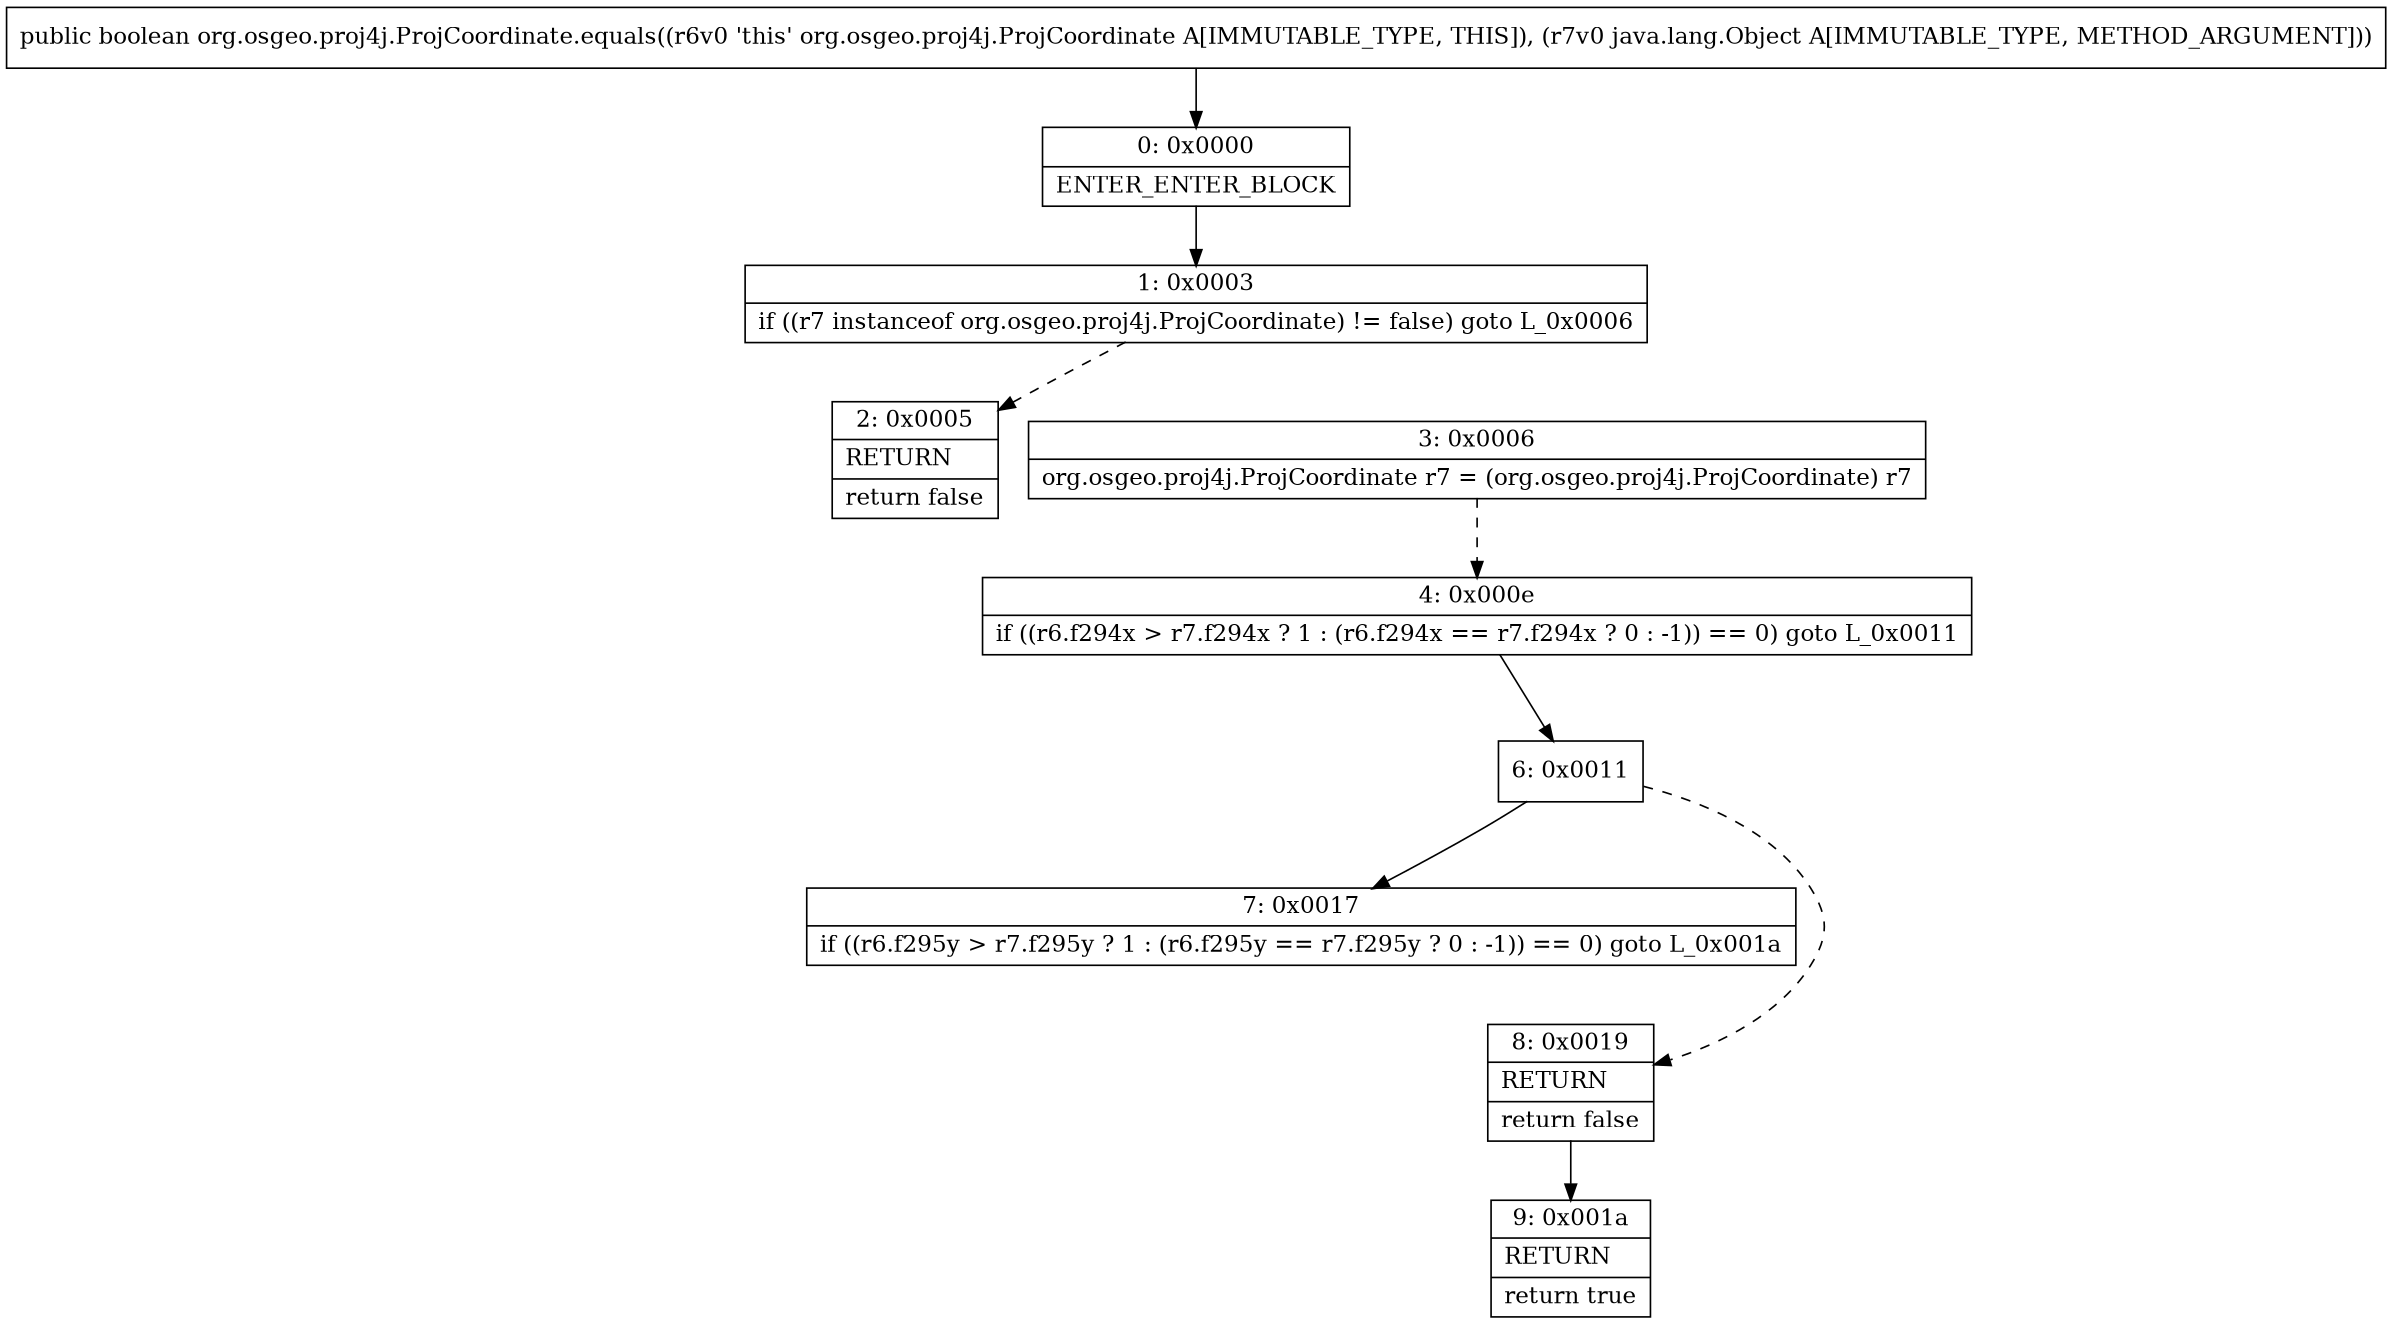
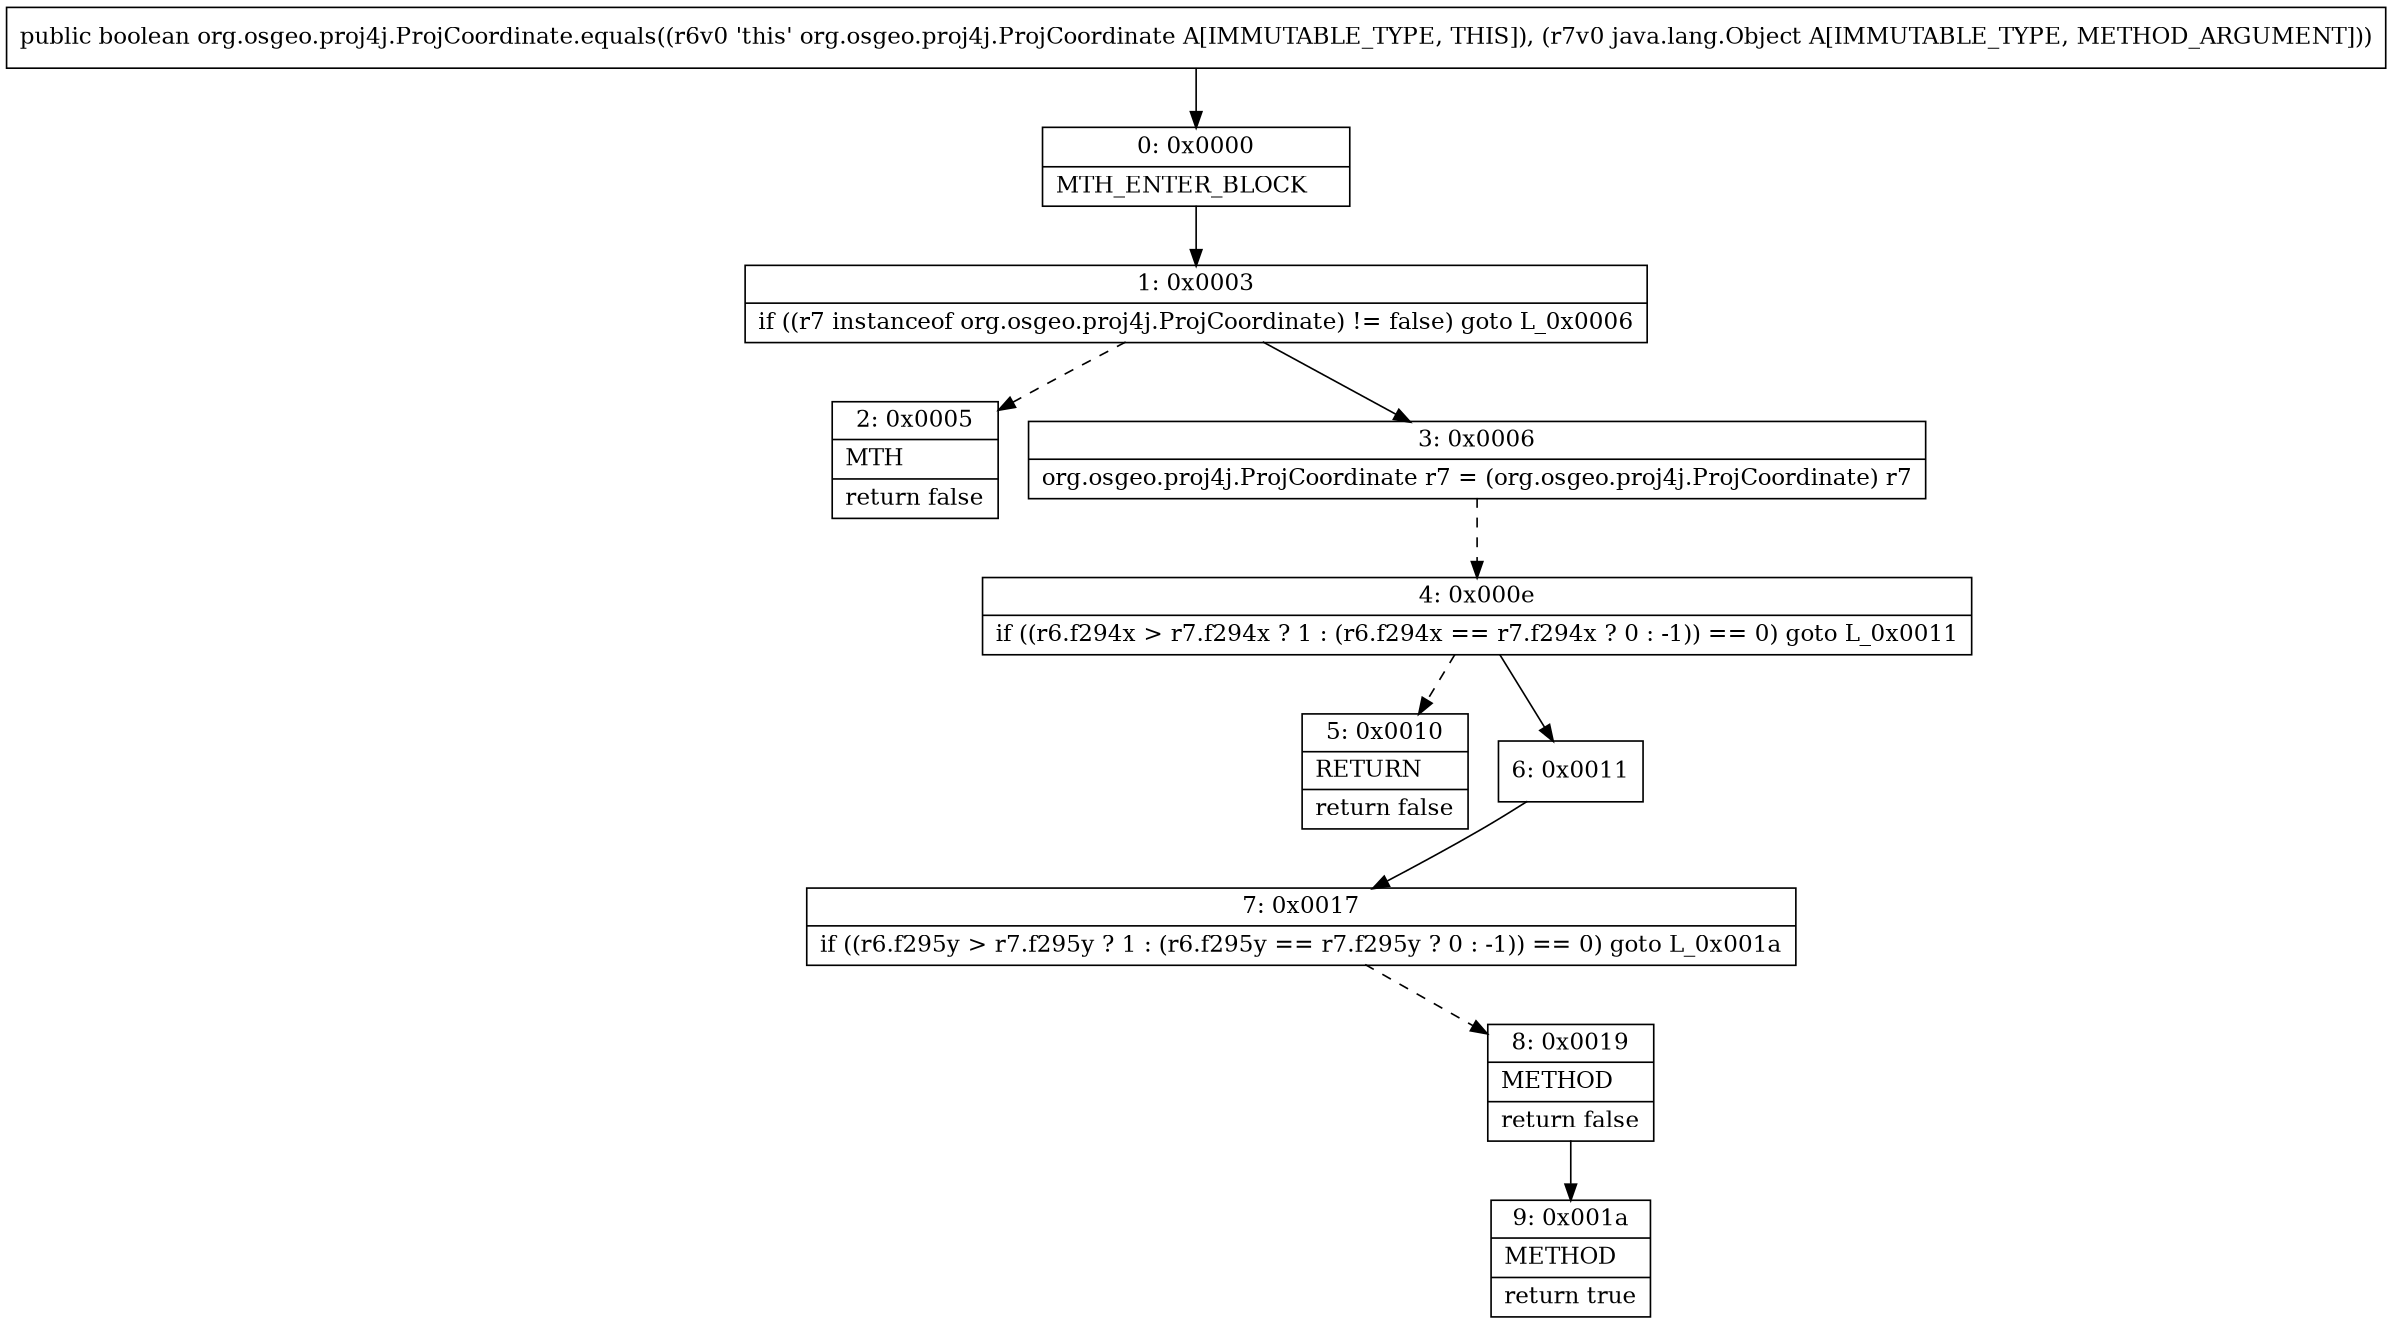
(1196, 186) -> (1182, 186)
none -> (1329, 378)
(899, 458) -> (875, 458)
none -> (1385, 771)
(1822, 913) -> (1419, 995)
(1554, 1081) -> (1558, 1081)
(1558, 1257) -> (1561, 1257)
